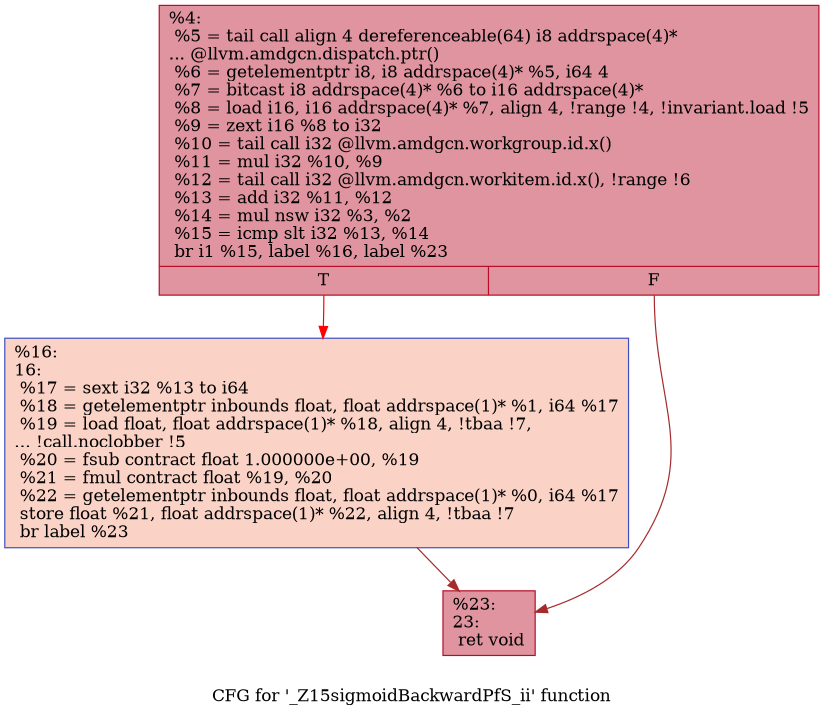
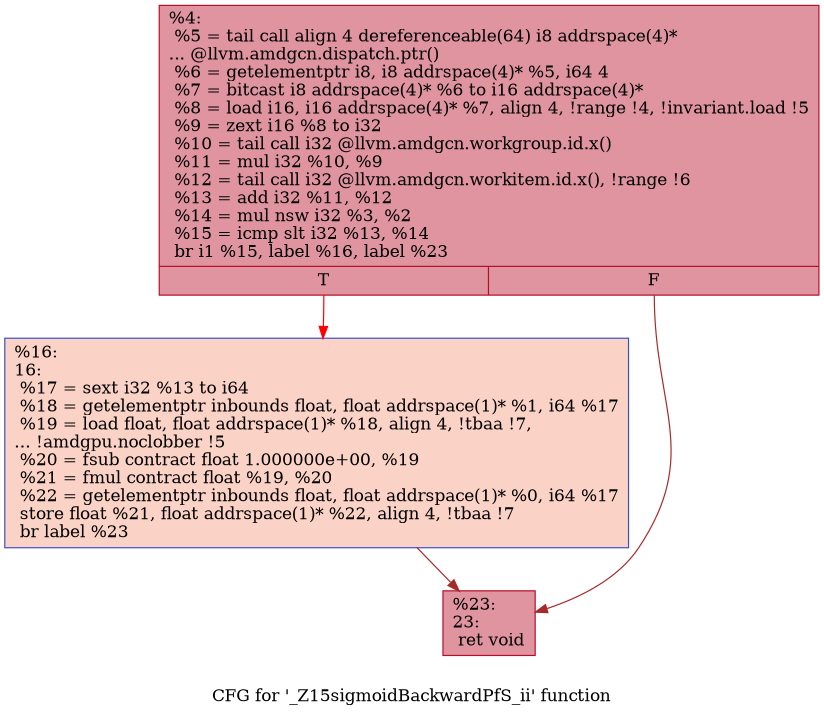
(101, 442) -> (120, 442)
